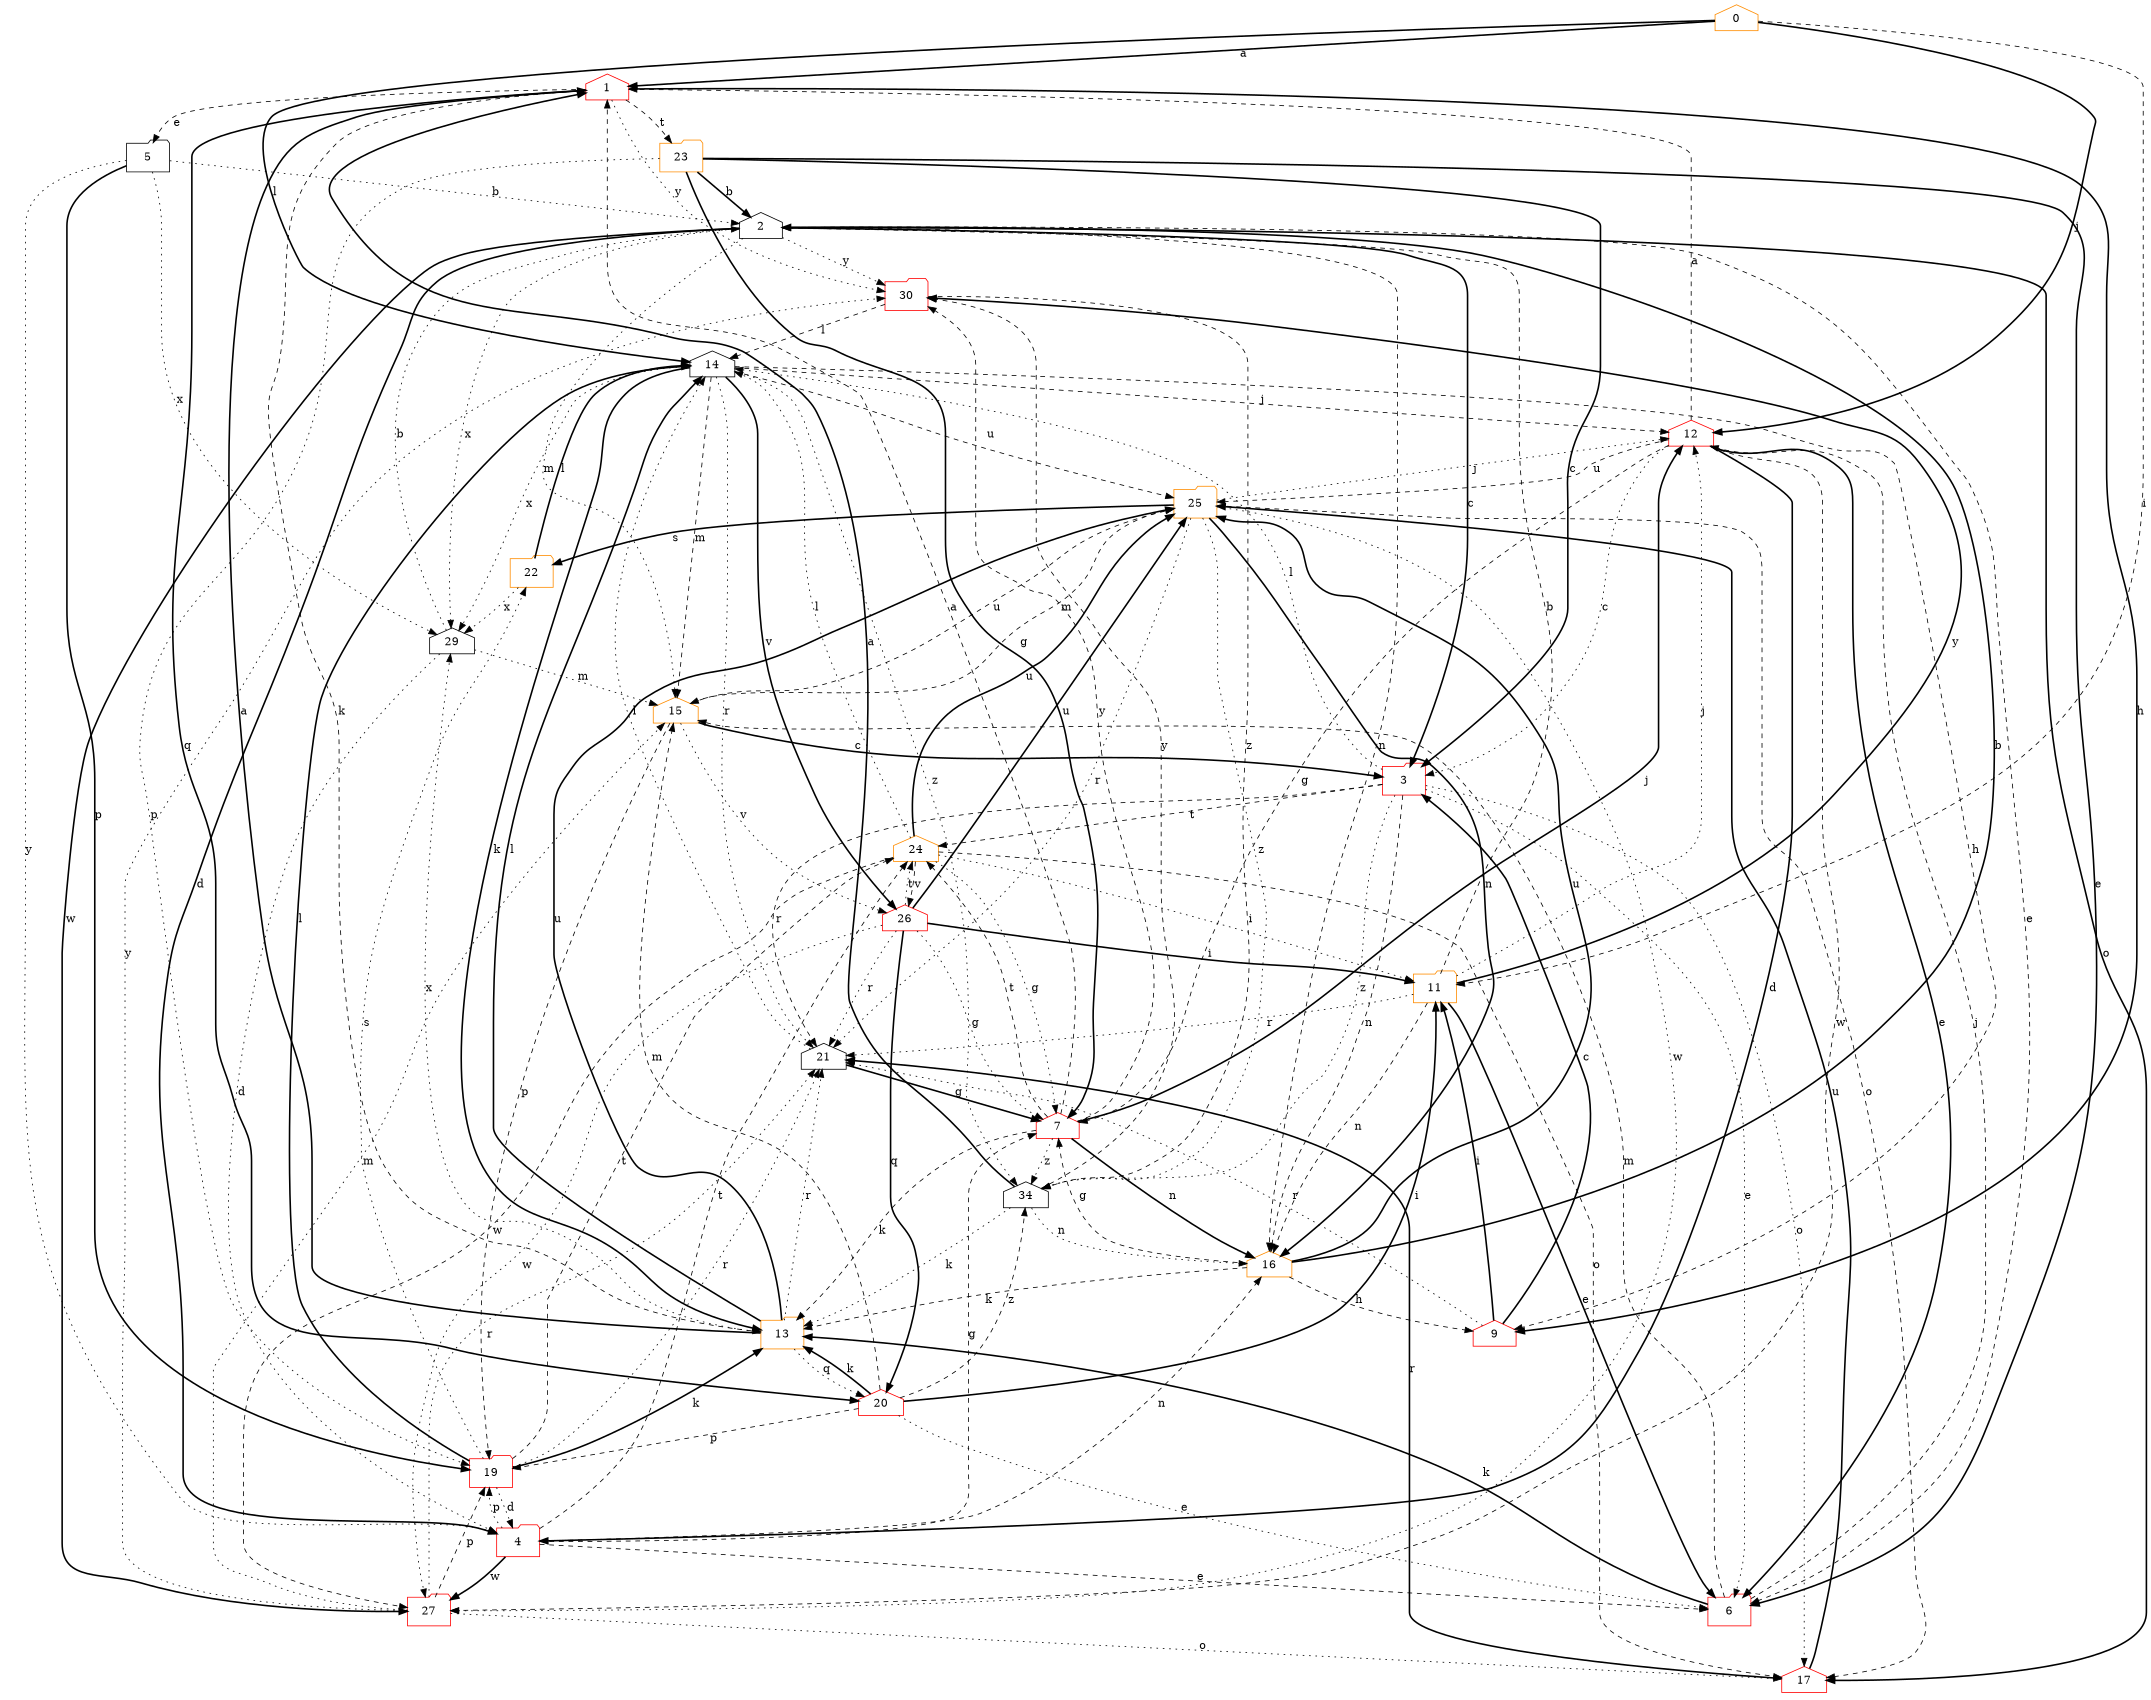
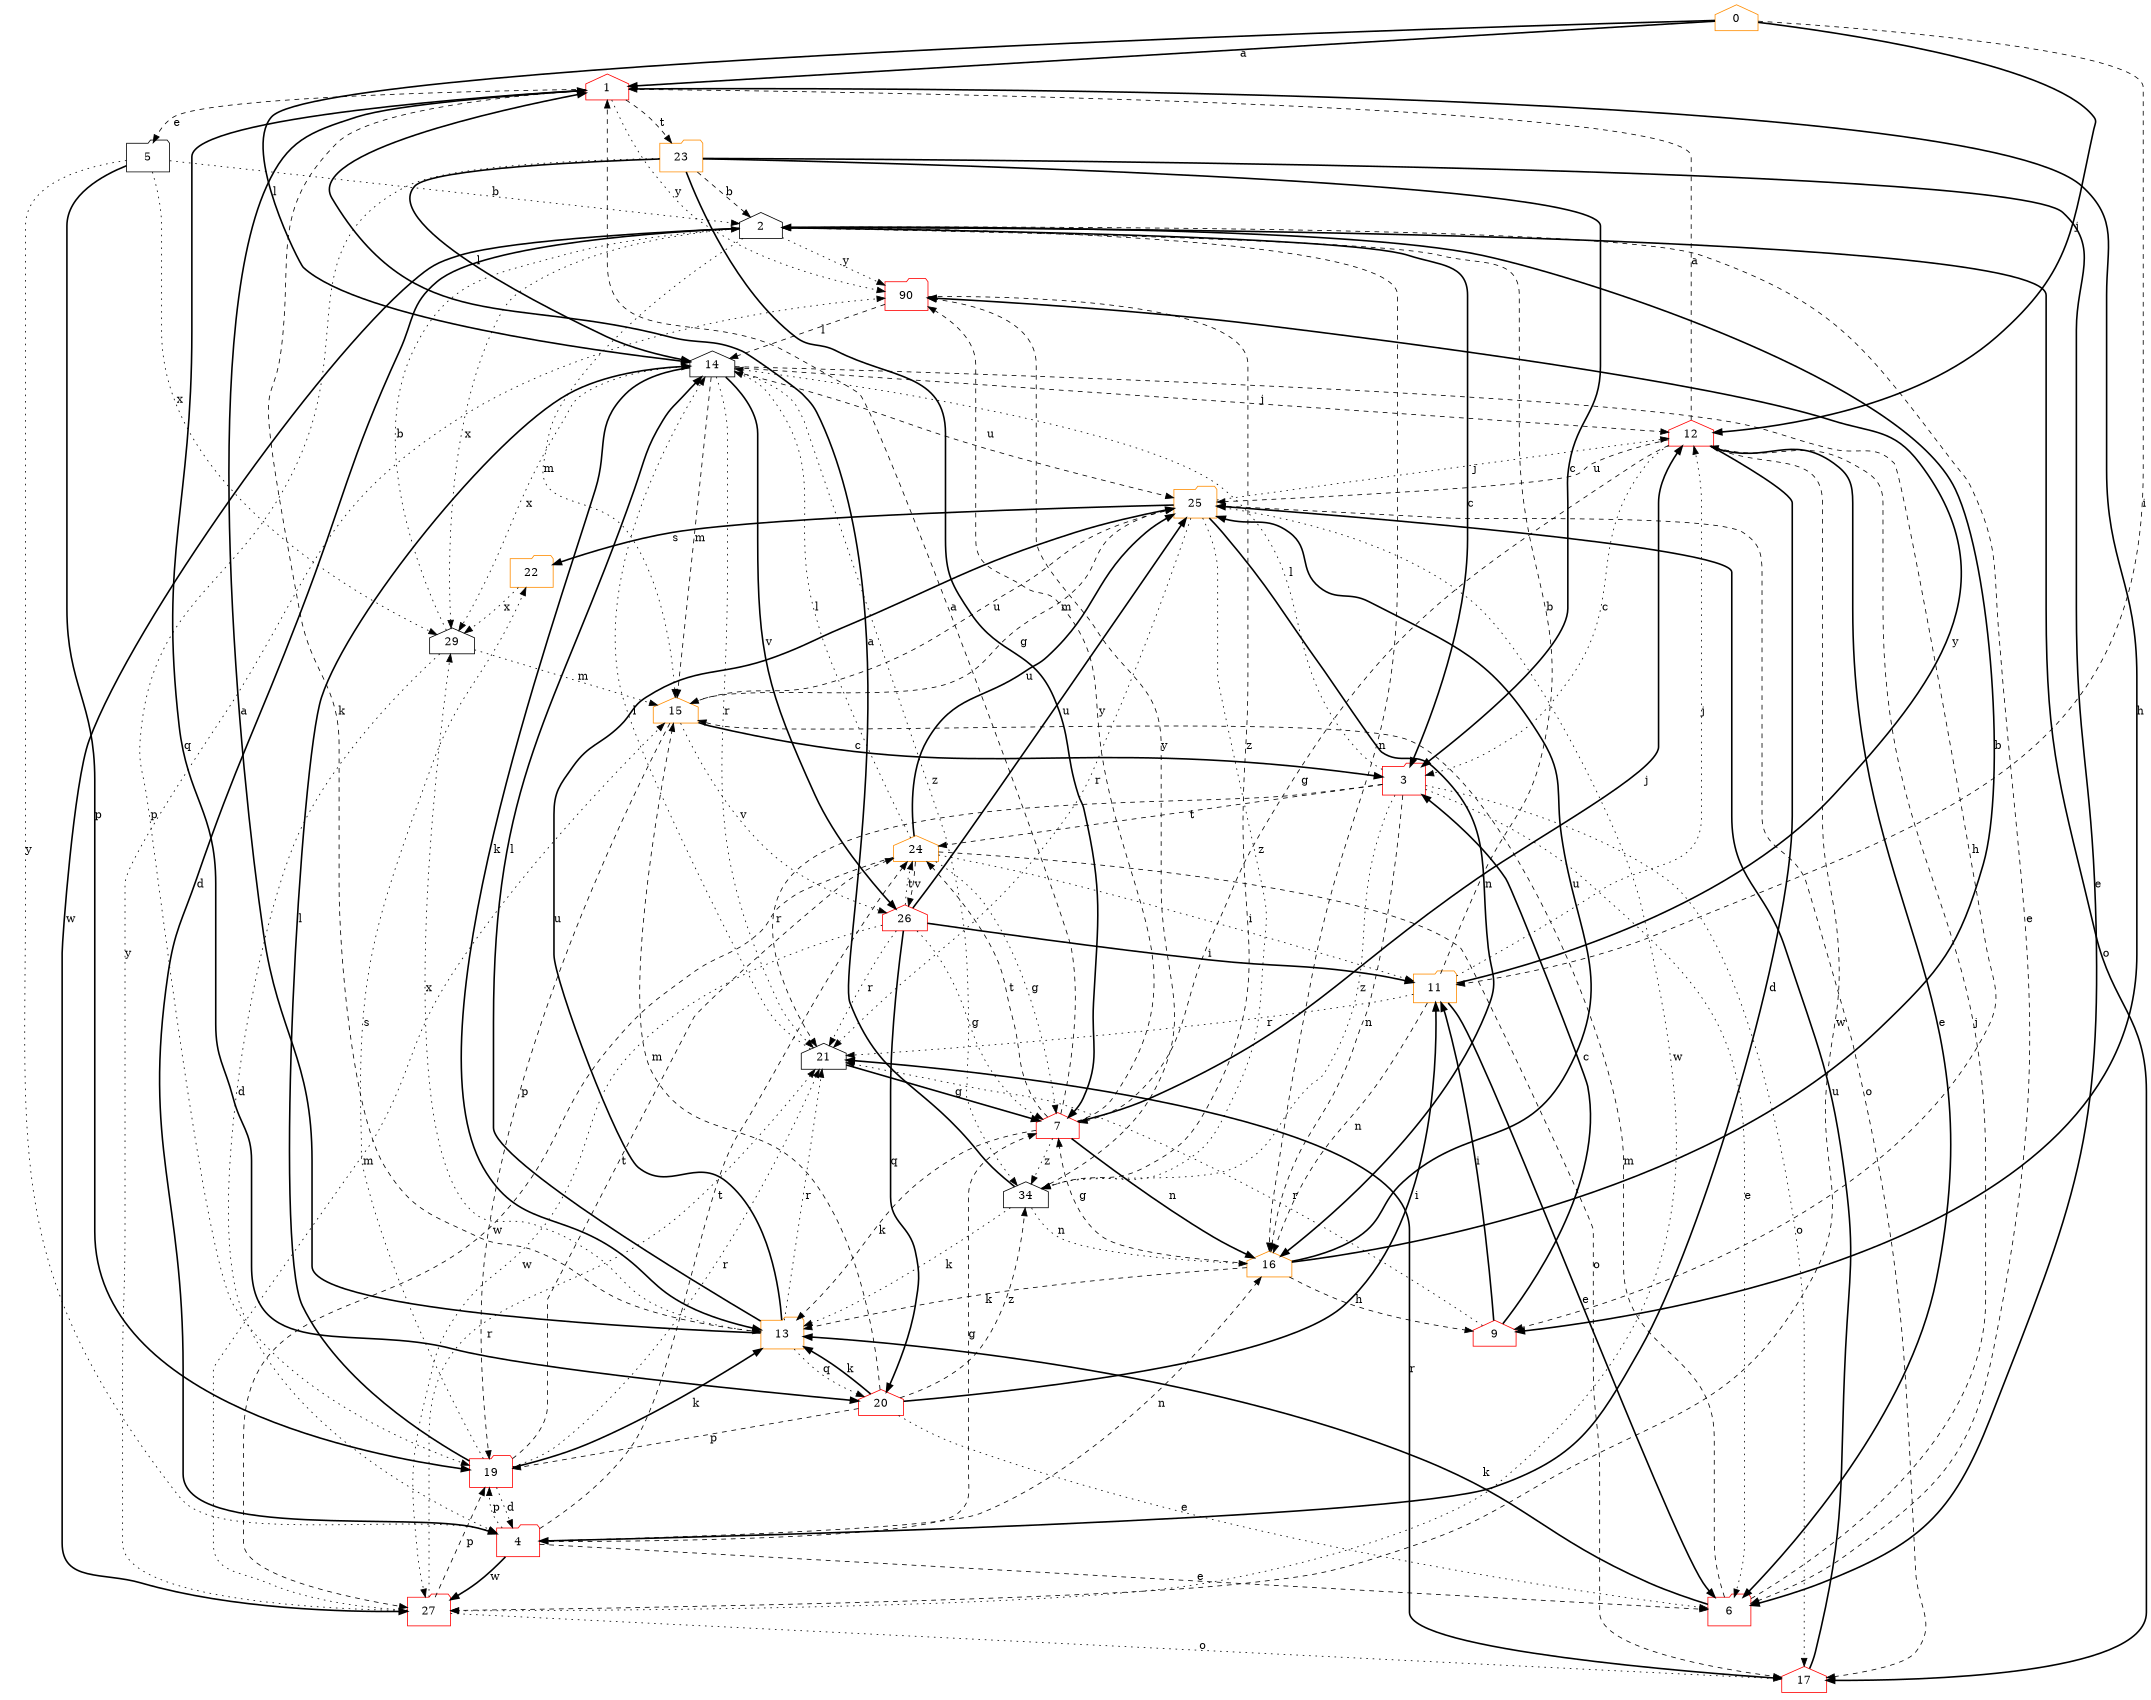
(721, 192) -> (721, 192)
(907, 296) -> (907, 296)
(574, 430) -> (425, 226)
